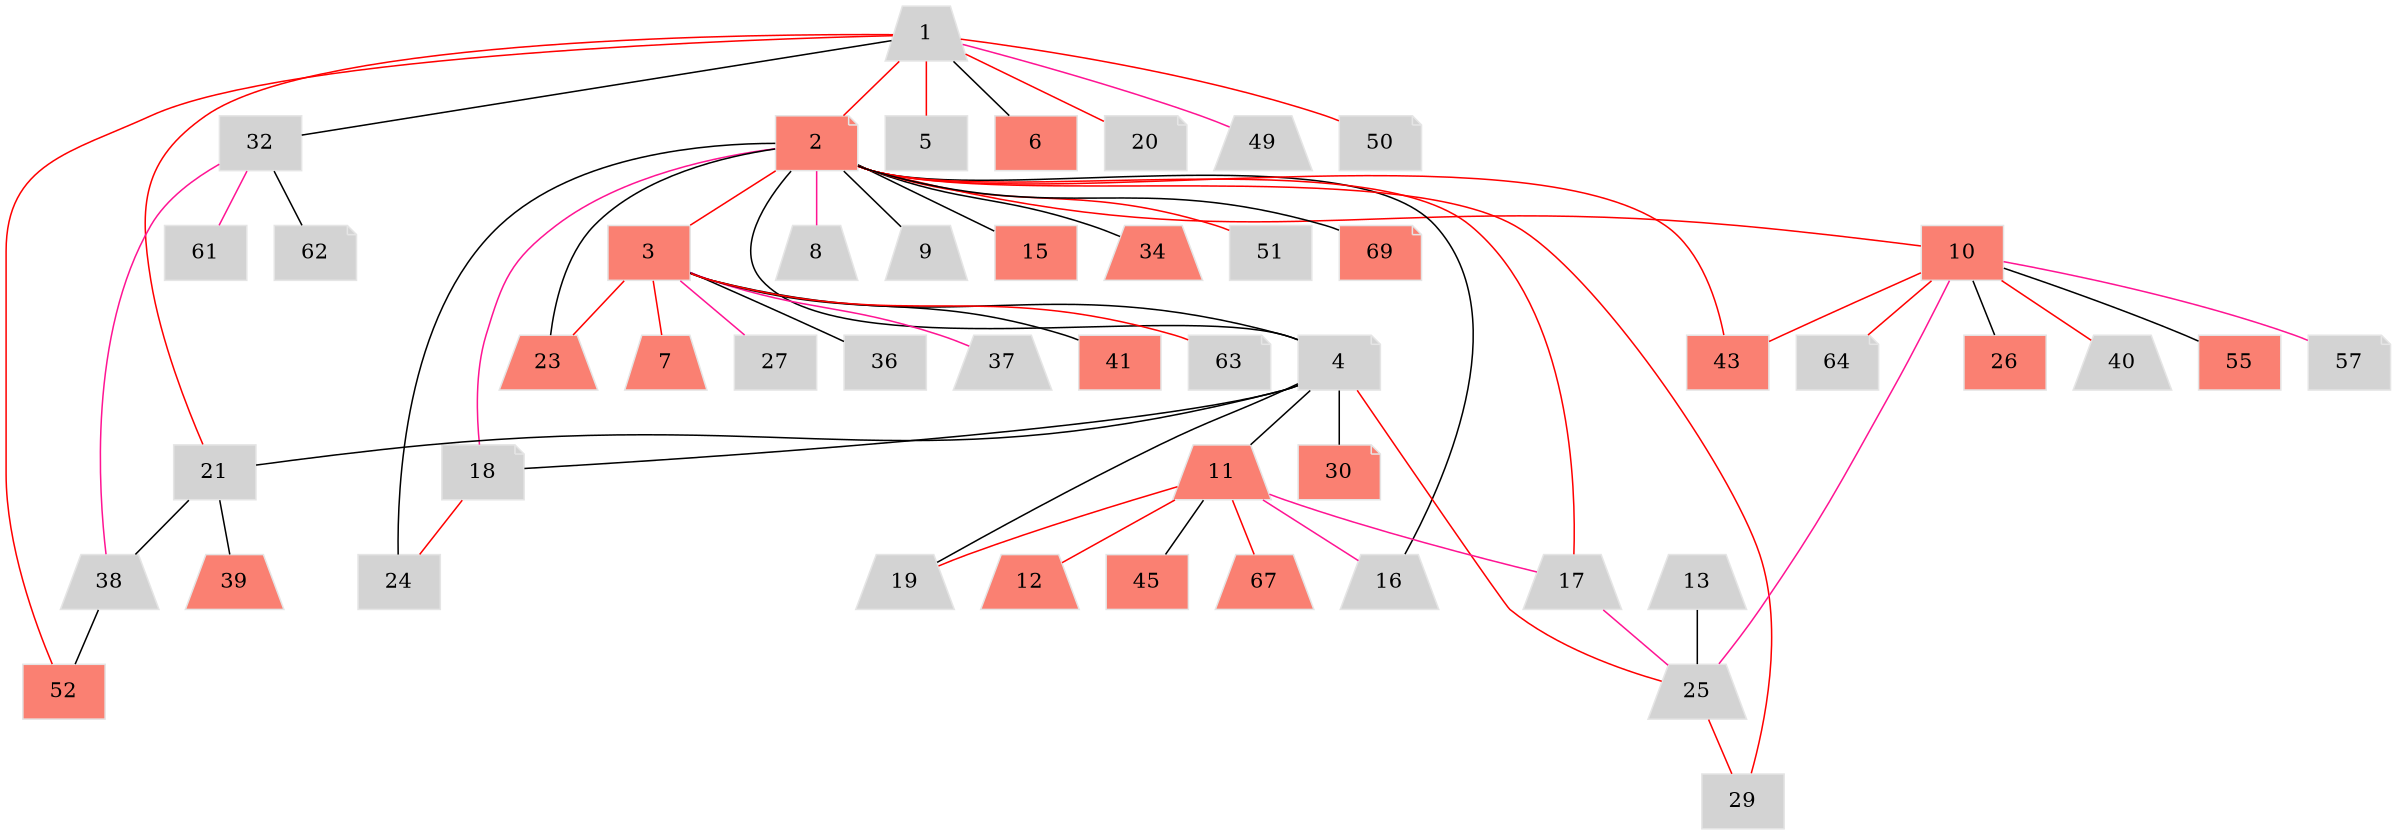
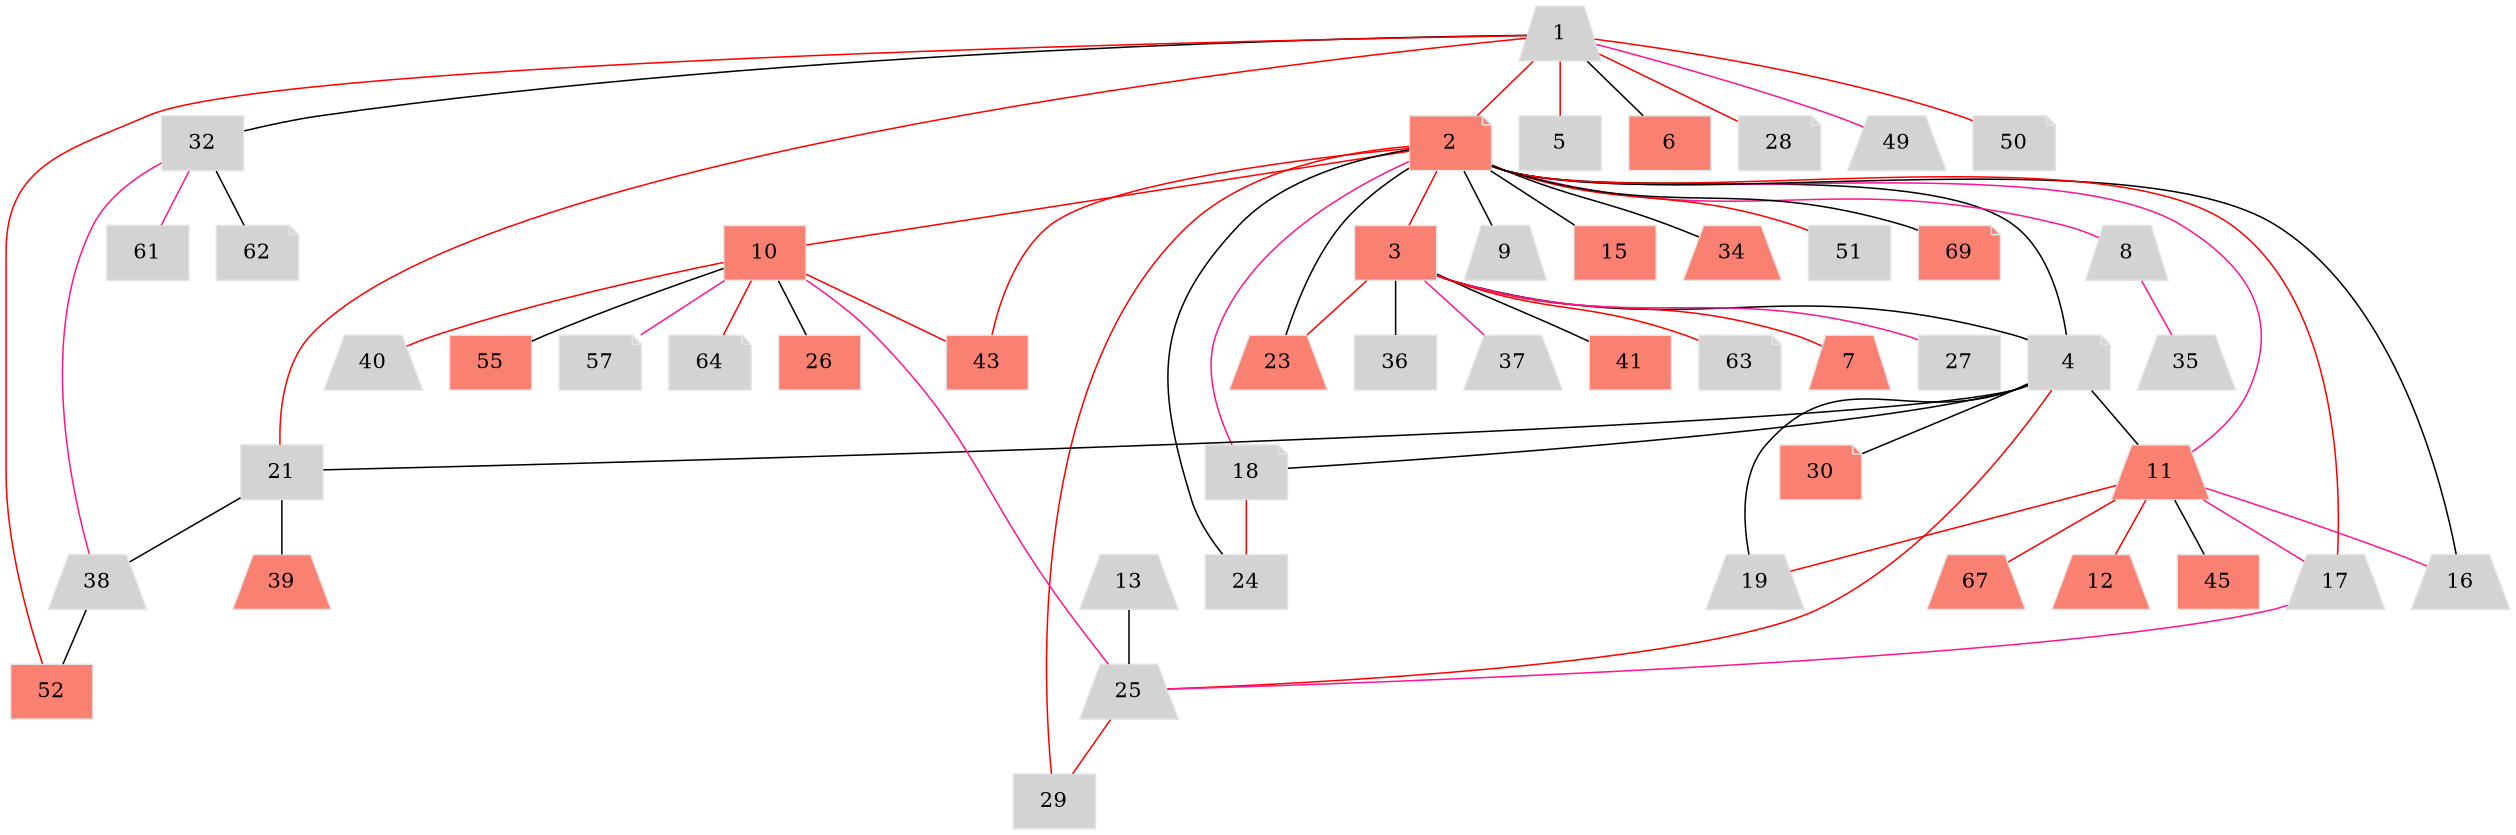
(1146, 143) -> (1780, 143)
none -> (2053, 191)
none -> (2186, 363)
